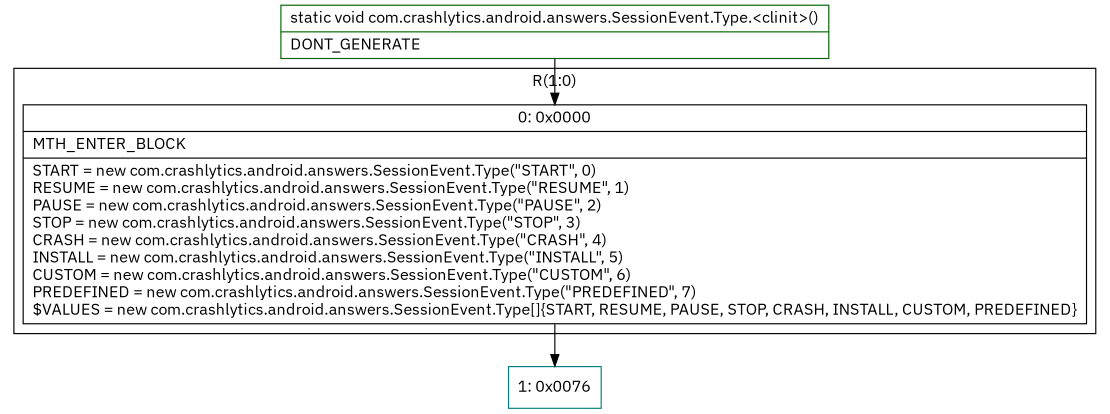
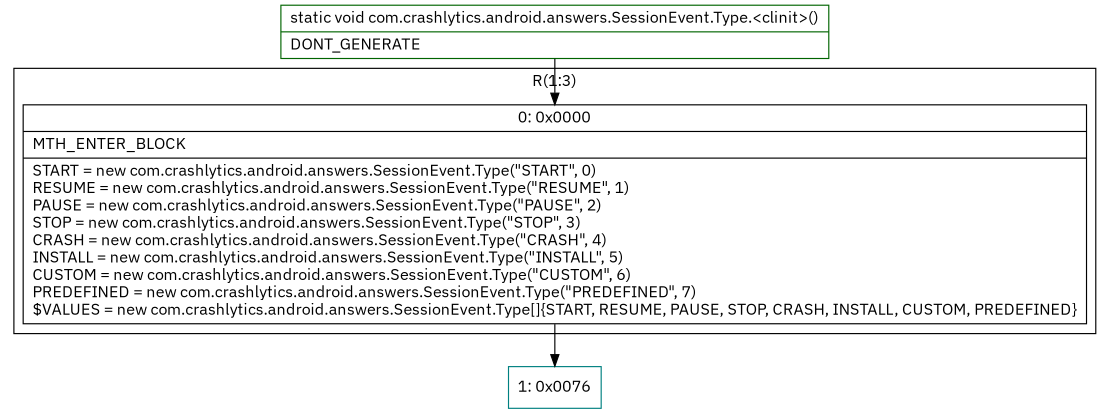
(555, 82) -> (555, 82)
